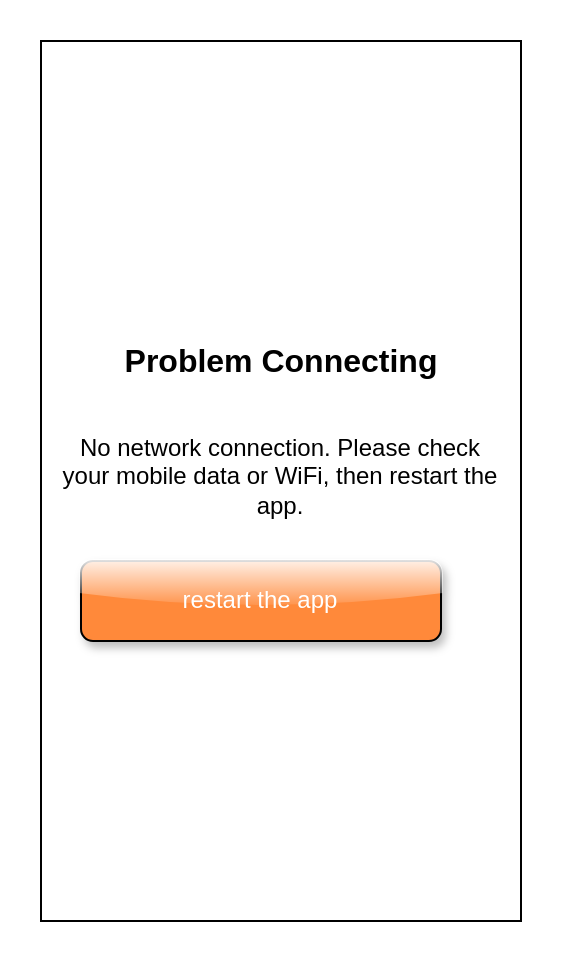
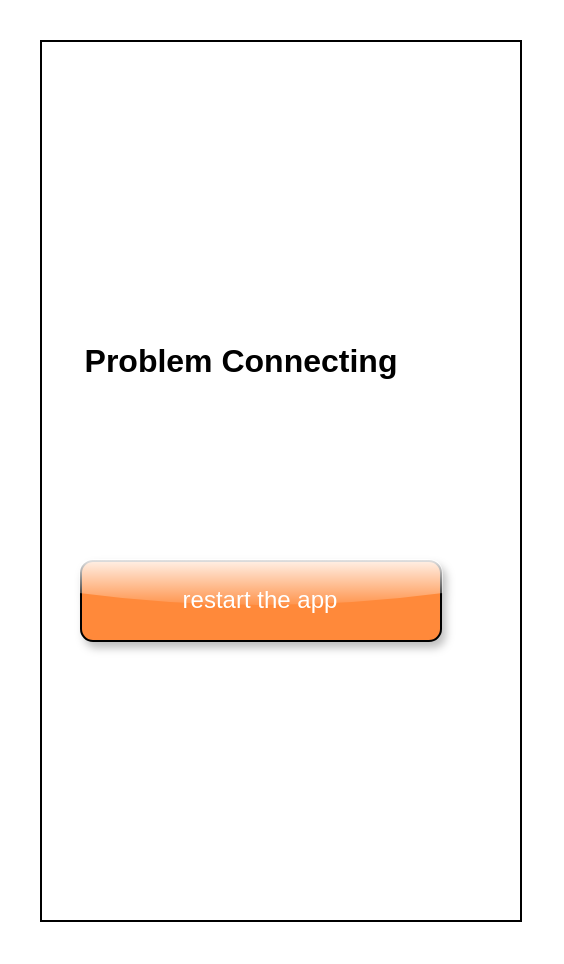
(281, 361) -> (241, 361)
(281, 481) -> none
